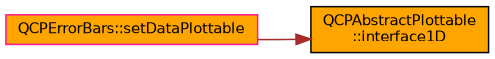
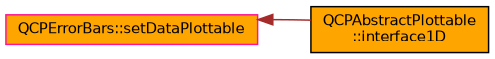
(277, 40) -> (292, 20)
